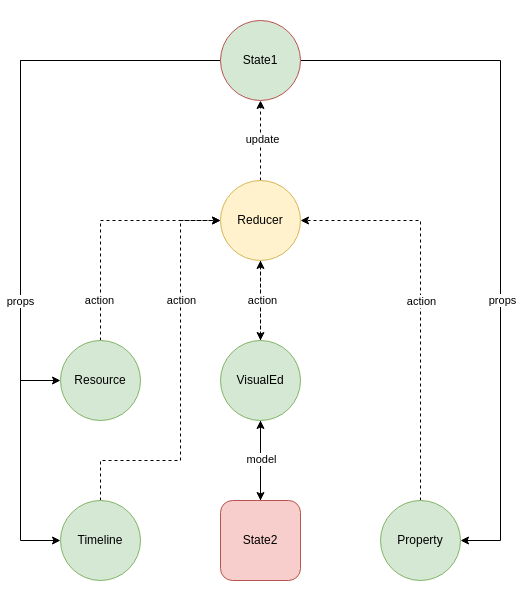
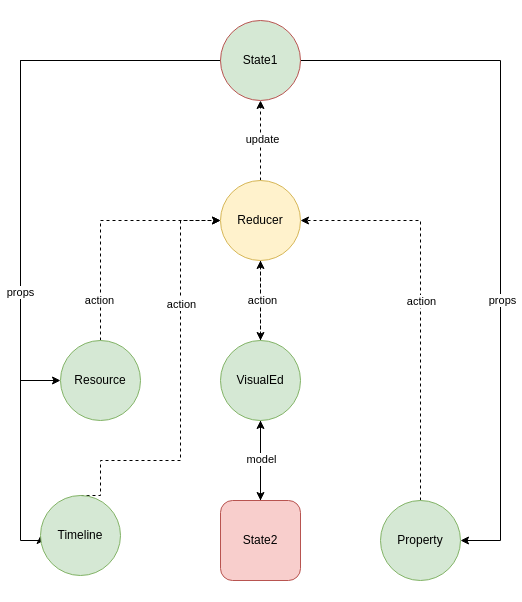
(101, 541) -> (81, 536)
